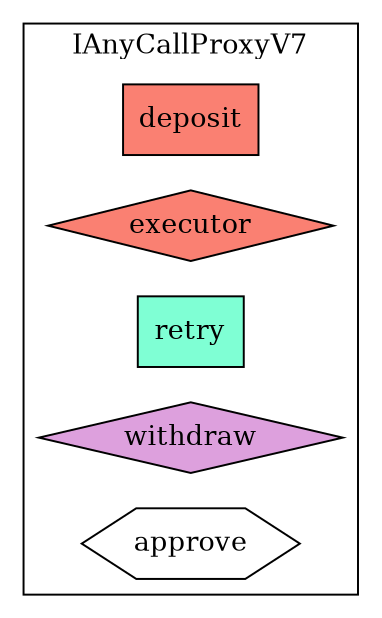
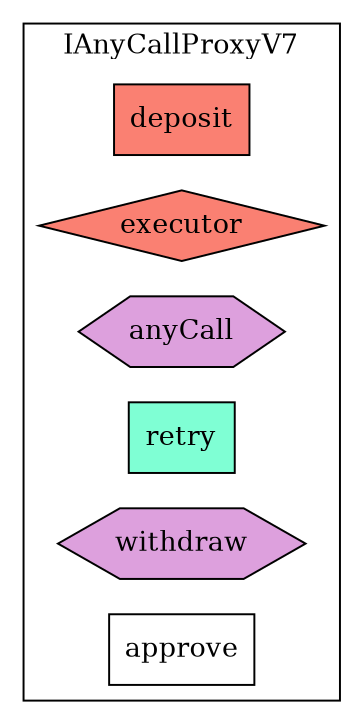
none -> (182, 332)
(191, 438) -> (182, 544)
(191, 544) -> (182, 650)
